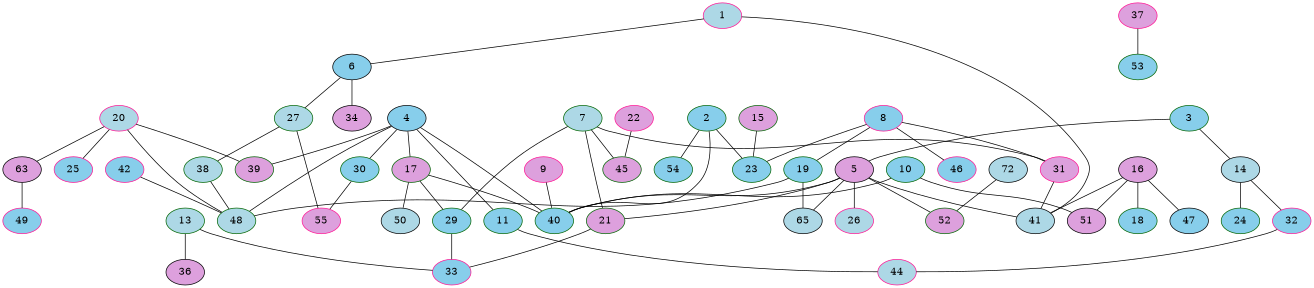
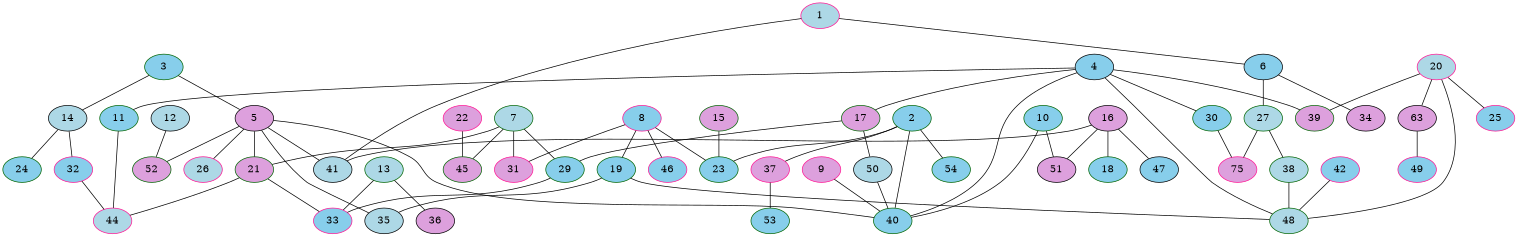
none -> (824, 148)
(1008, 170) -> (170, 118)
(484, 192) -> (883, 195)
(1047, 195) -> none
none -> (185, 198)
(321, 221) -> (1238, 170)
(803, 221) -> (384, 221)
